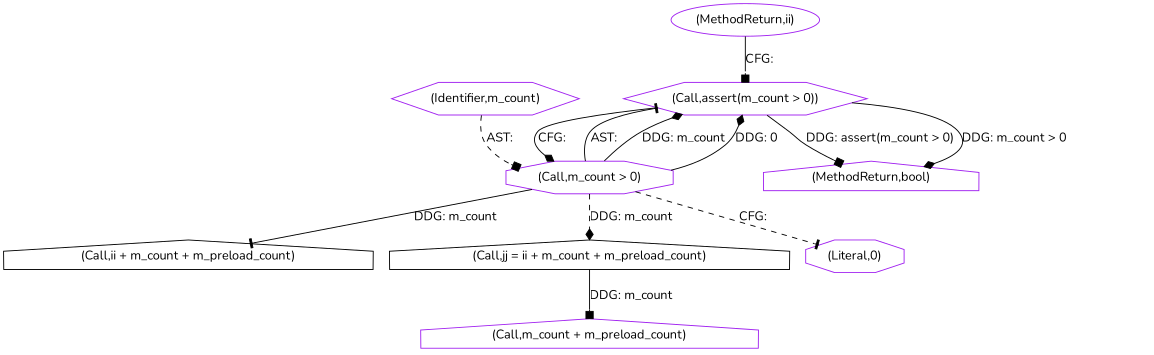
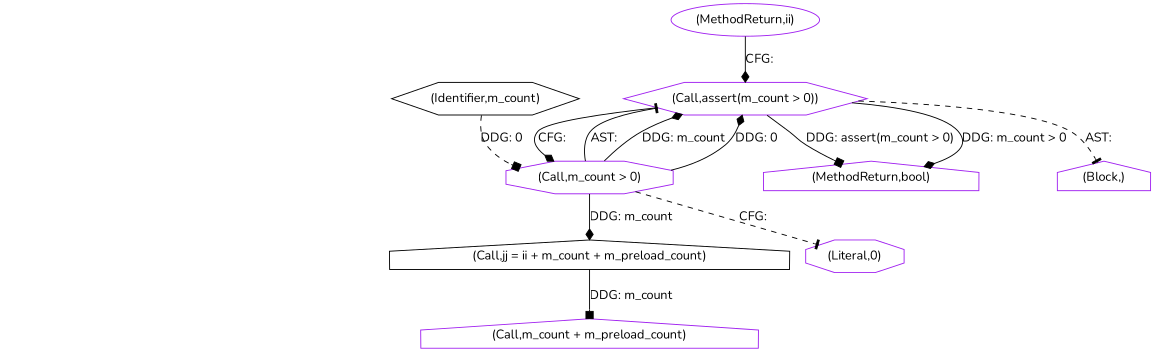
(745, 54) -> (745, 54)
(485, 99) -> (485, 99)
(502, 138) -> (502, 138)
none -> (1104, 177)
(590, 211) -> (590, 211)
(188, 256) -> none
